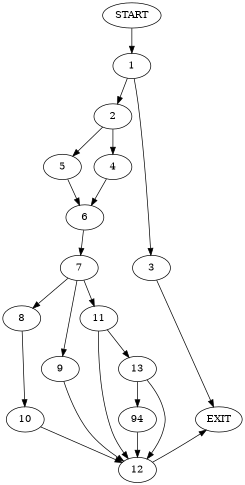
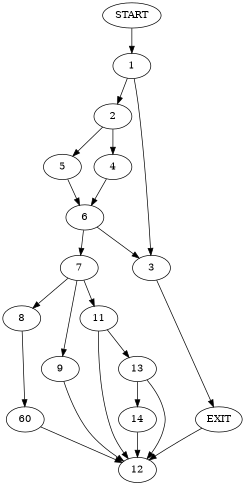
none -> (115, 241)
(25, 419) -> (25, 419)
(137, 419) -> (137, 419)
(177, 448) -> (178, 442)
